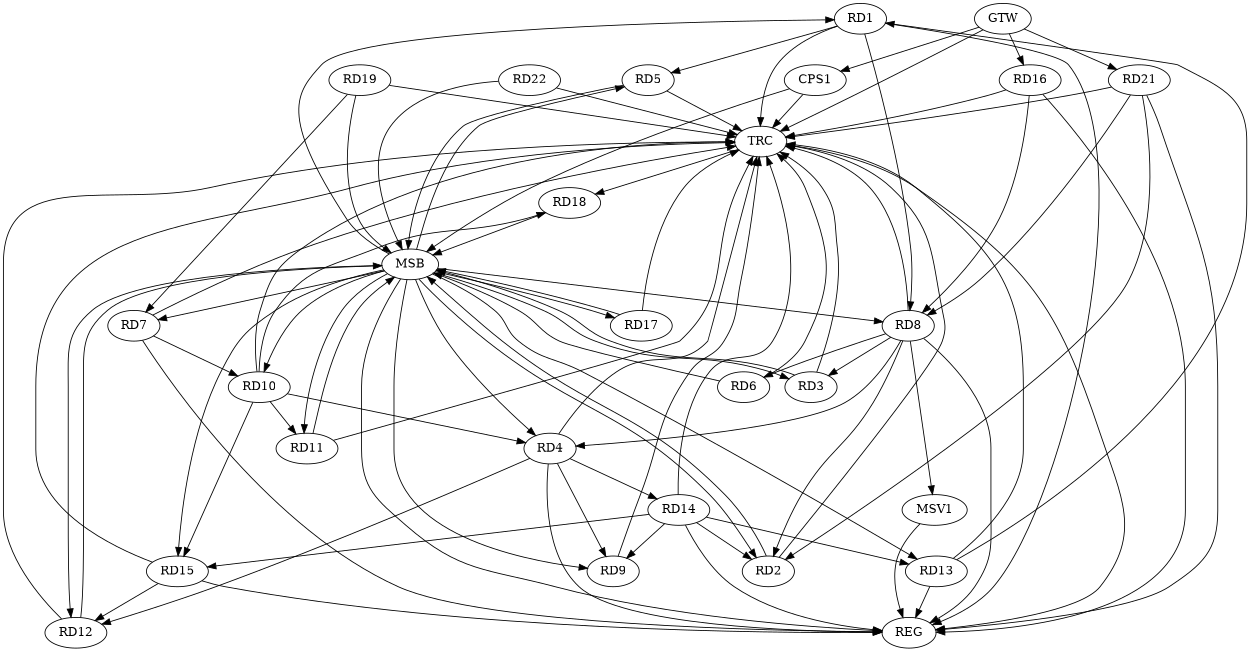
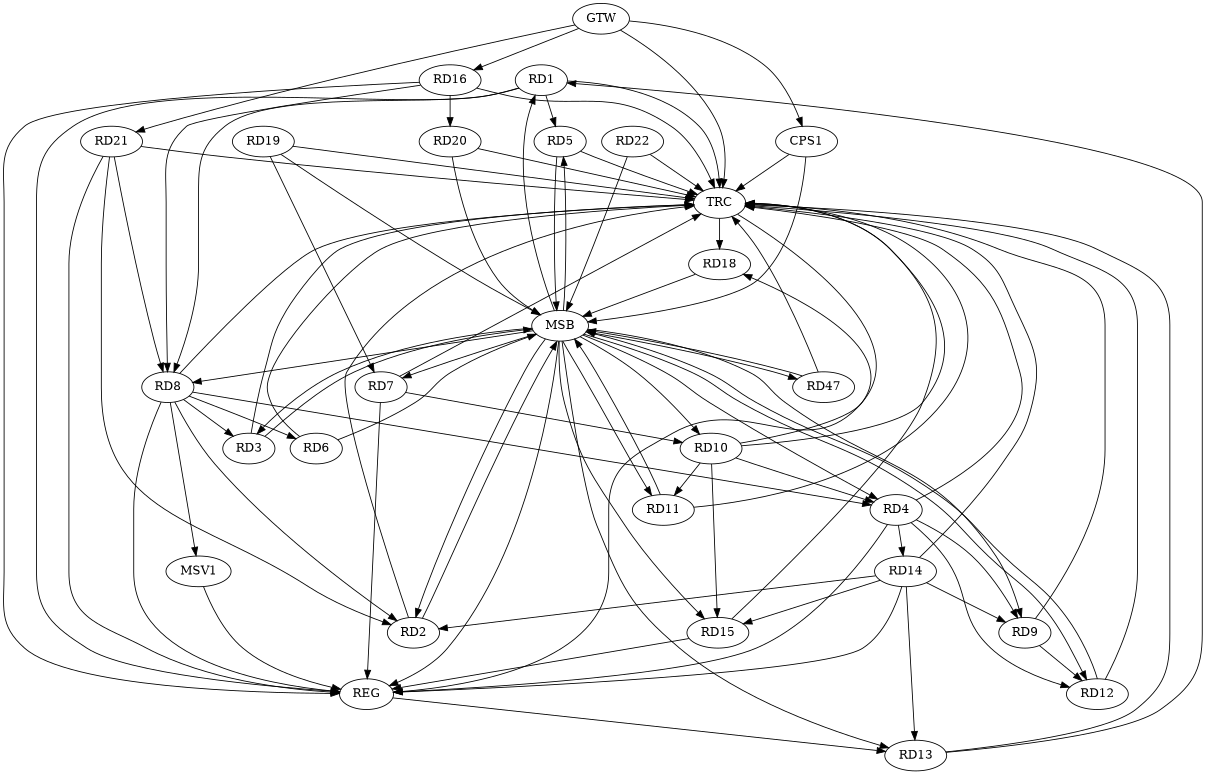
none -> (450, 142)
(641, 326) -> (824, 387)
(925, 598) -> (635, 724)
(130, 600) -> (1057, 660)
